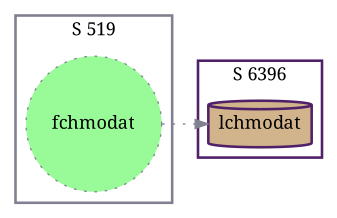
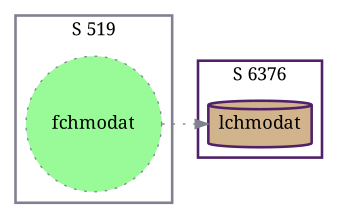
(260, 76) -> (260, 76)
